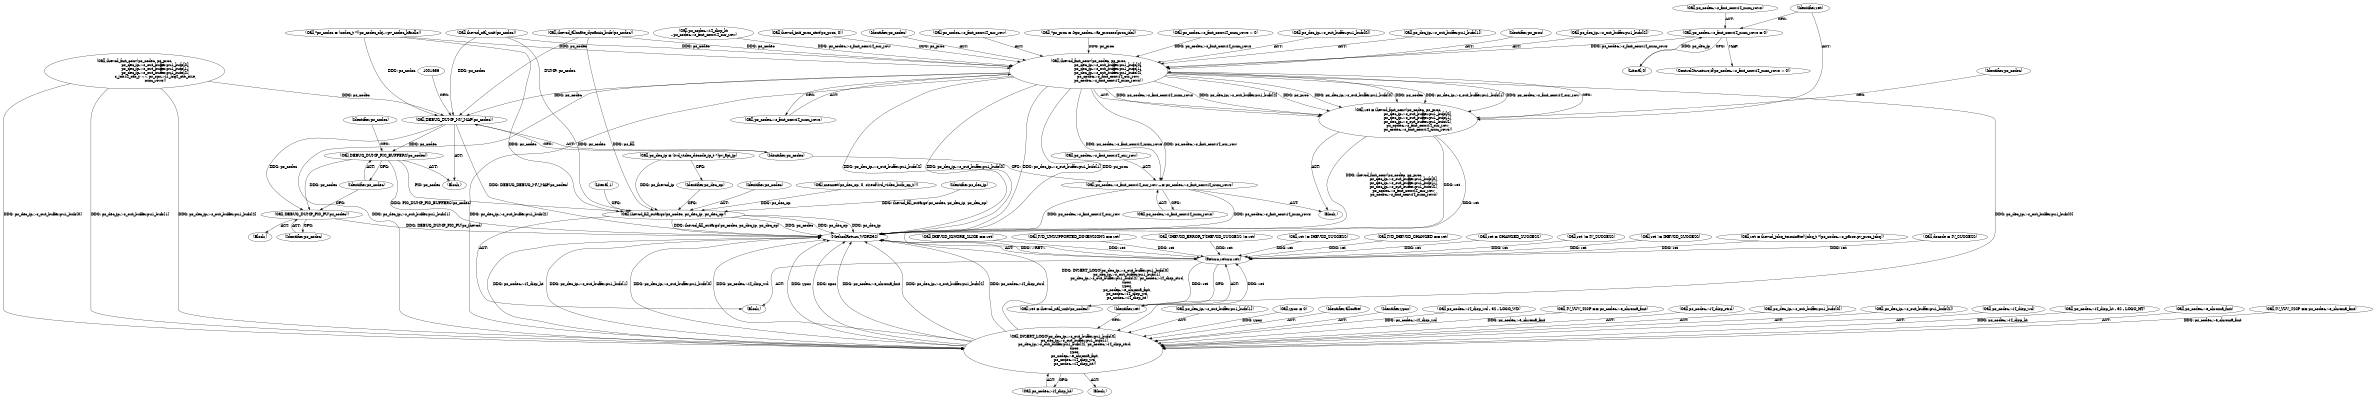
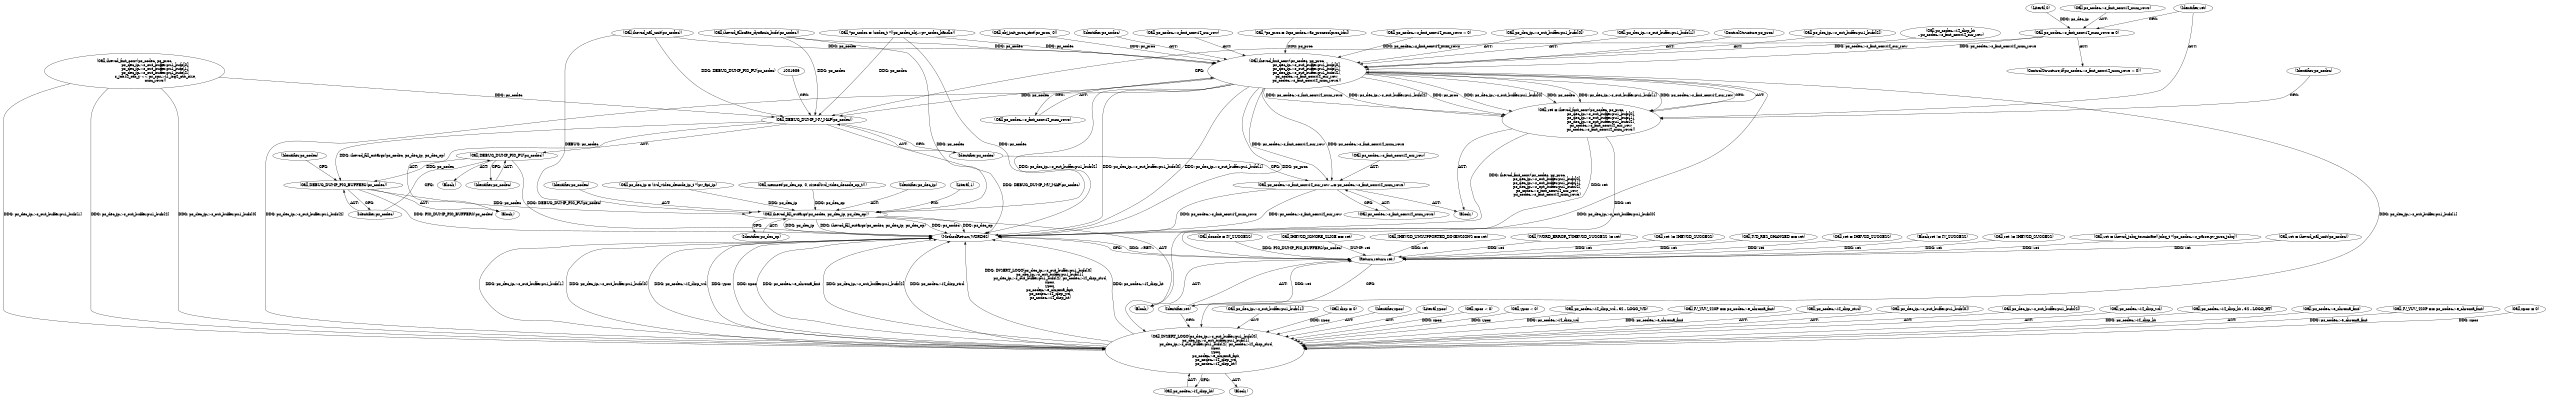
(807, 33) -> (1025, 33)
(1526, 33) -> (1749, 33)
(1734, 47) -> (2084, 47)
(1682, 51) -> (1436, 46)
(471, 71) -> (738, 71)
(560, 71) -> (831, 71)
(423, 145) -> (392, 156)
(591, 145) -> (582, 145)
(624, 145) -> (950, 145)
(283, 167) -> (645, 145)
(696, 169) -> (756, 222)
(313, 171) -> (422, 168)
(427, 185) -> (507, 203)
(529, 185) -> (1041, 185)
(657, 185) -> (783, 203)
(866, 185) -> (812, 185)
(617, 203) -> (935, 203)
(693, 203) -> (774, 226)
(935, 203) -> (875, 203)
(444, 226) -> (564, 203)
(1074, 237) -> (1438, 237)
(1207, 237) -> (1574, 237)
(1413, 237) -> (1773, 237)
(1509, 237) -> (1862, 237)
(1591, 237) -> (1942, 237)
(1010, 248) -> (1118, 248)
(1117, 248) -> (1360, 248)
(1838, 248) -> (1302, 248)
(1141, 304) -> (1909, 253)
(1293, 309) -> (1343, 309)
(1344, 309) -> (1390, 309)
(1396, 309) -> (1435, 309)
none -> (1479, 309)
none -> (1524, 309)
none -> (2525, 309)
